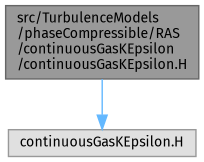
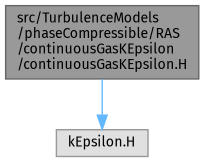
(102, 143) -> (102, 143)
